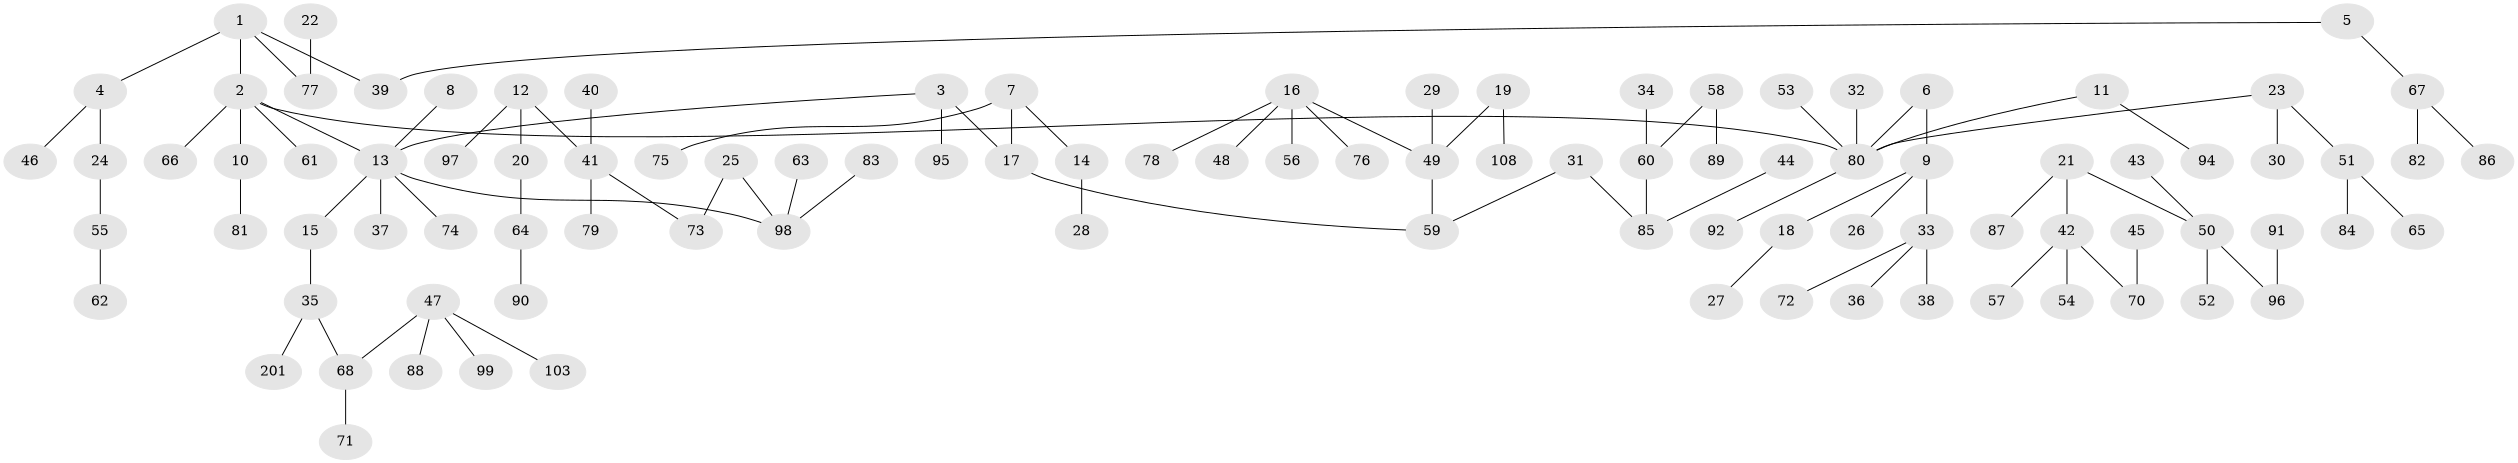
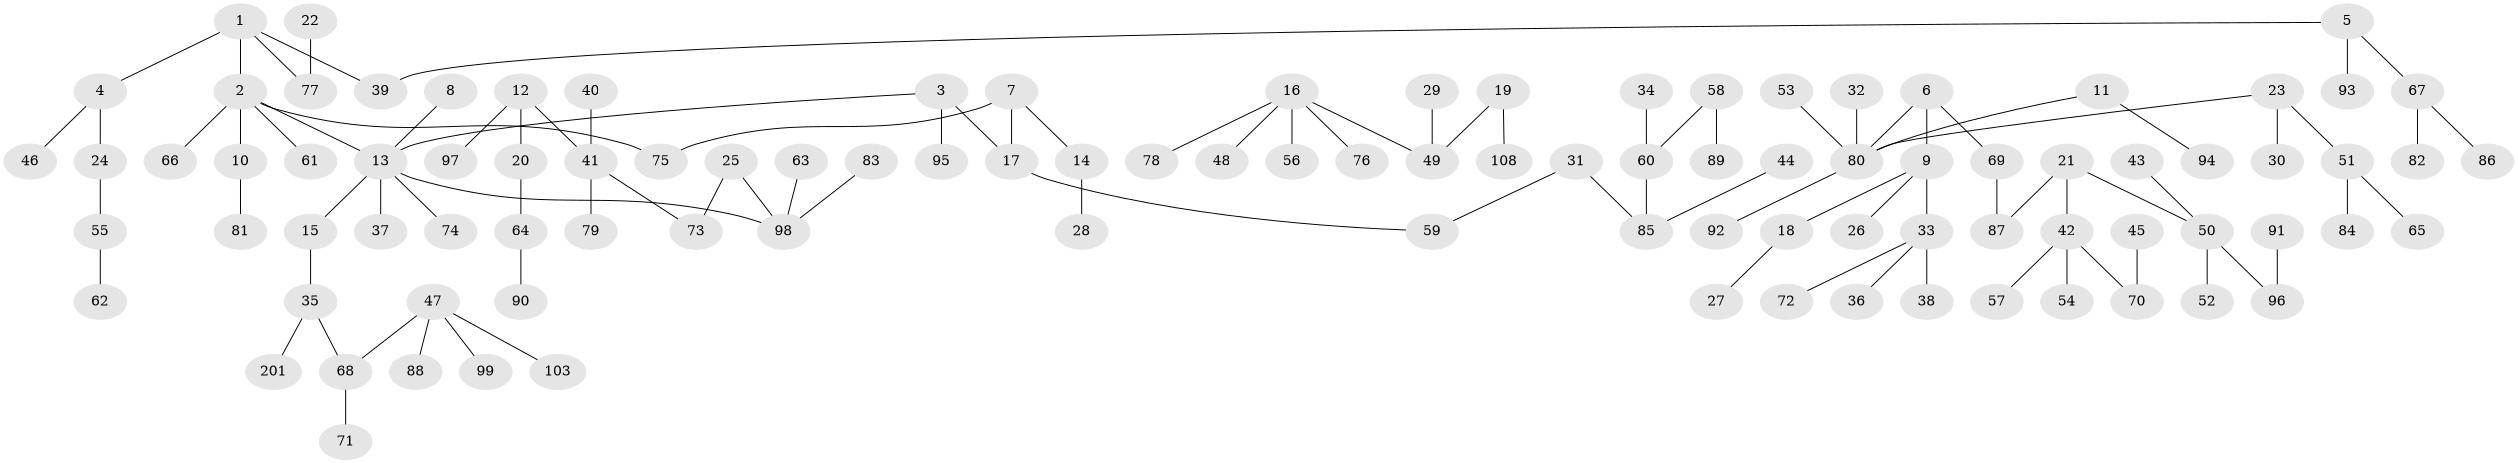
none -> (2347, 92)
(1088, 125) -> (451, 127)
none -> (1997, 162)
(1432, 197) -> none
